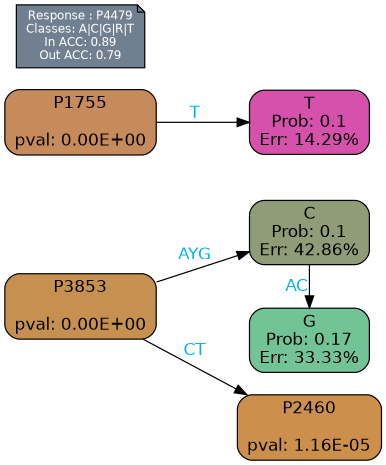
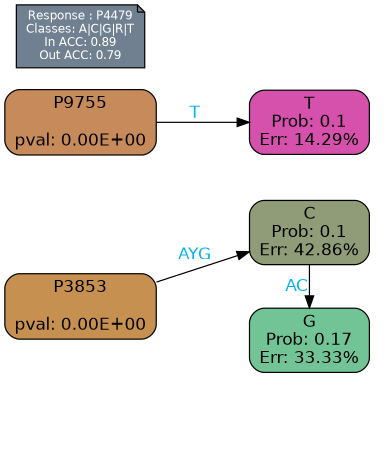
(81, 122) -> (81, 122)
(309, 428) -> none
